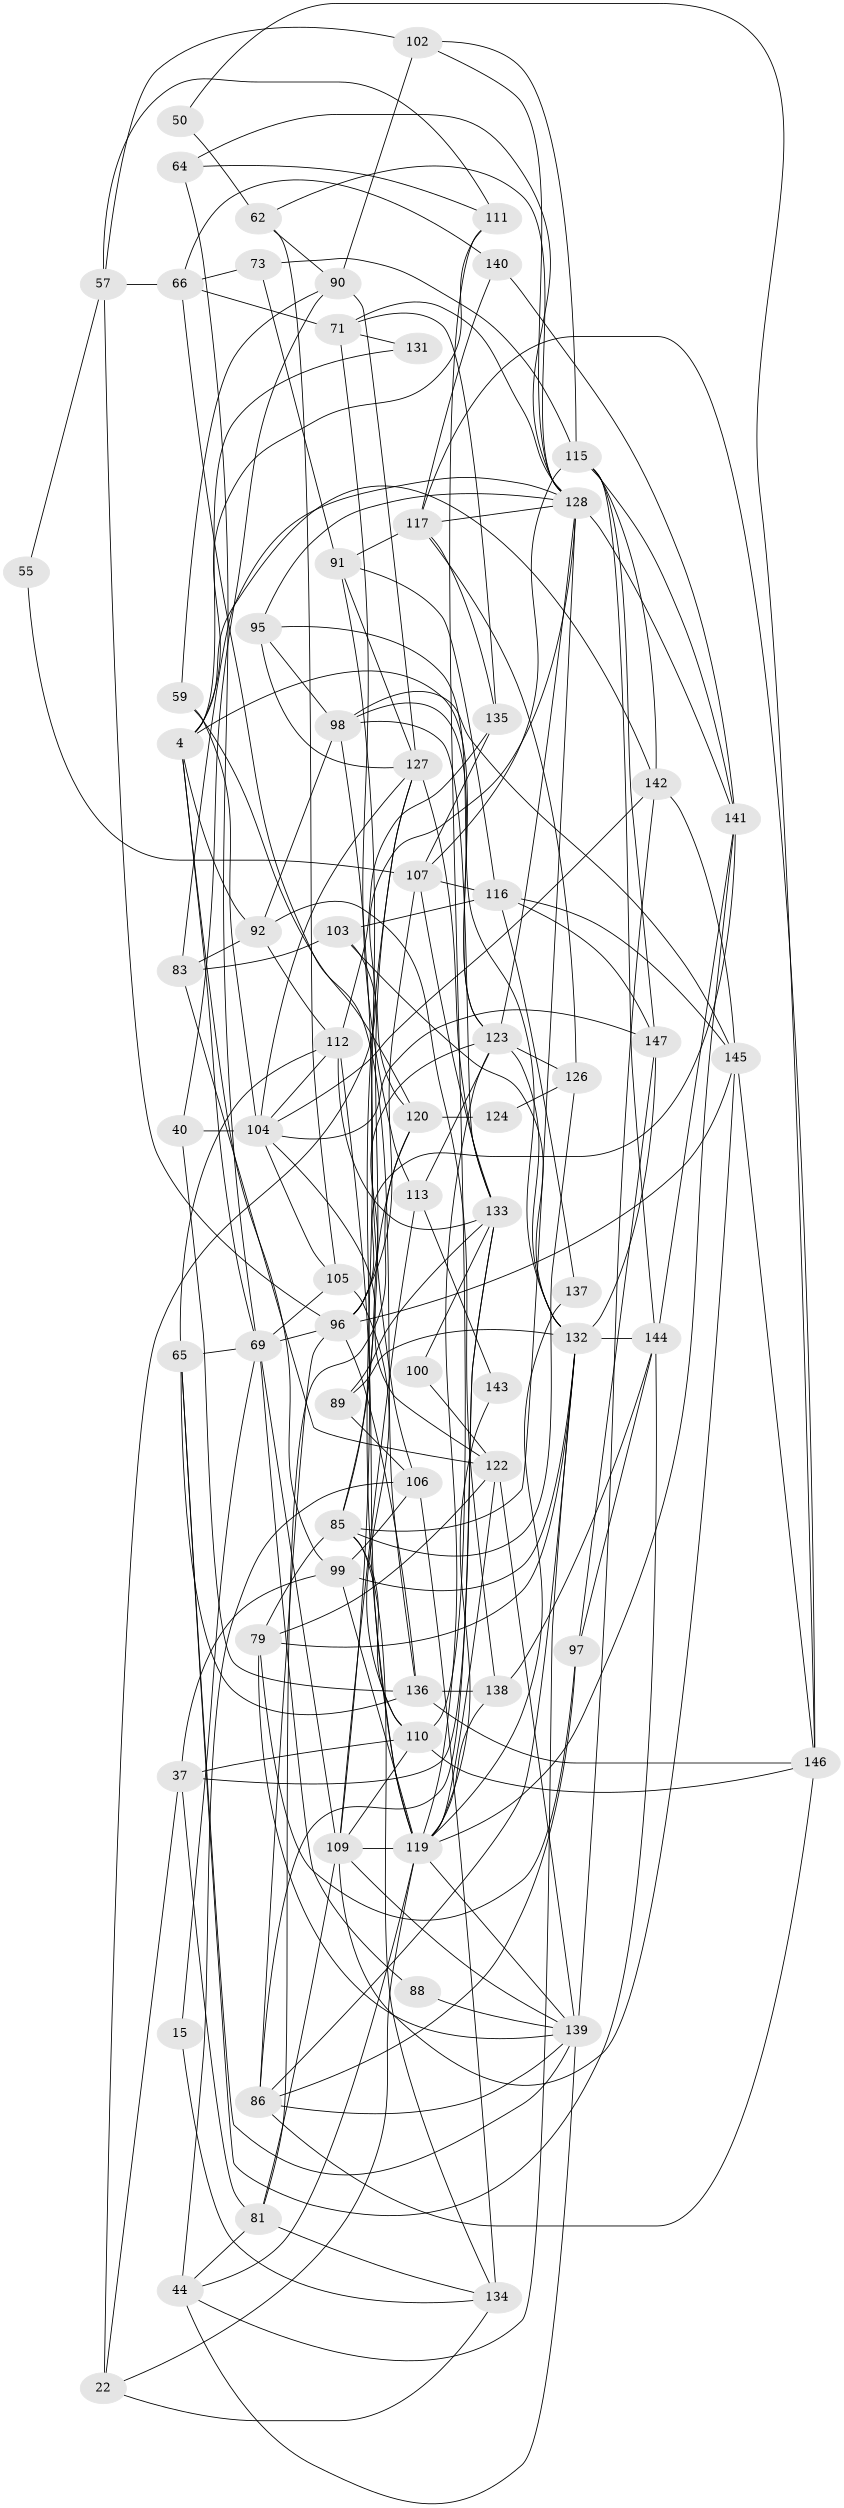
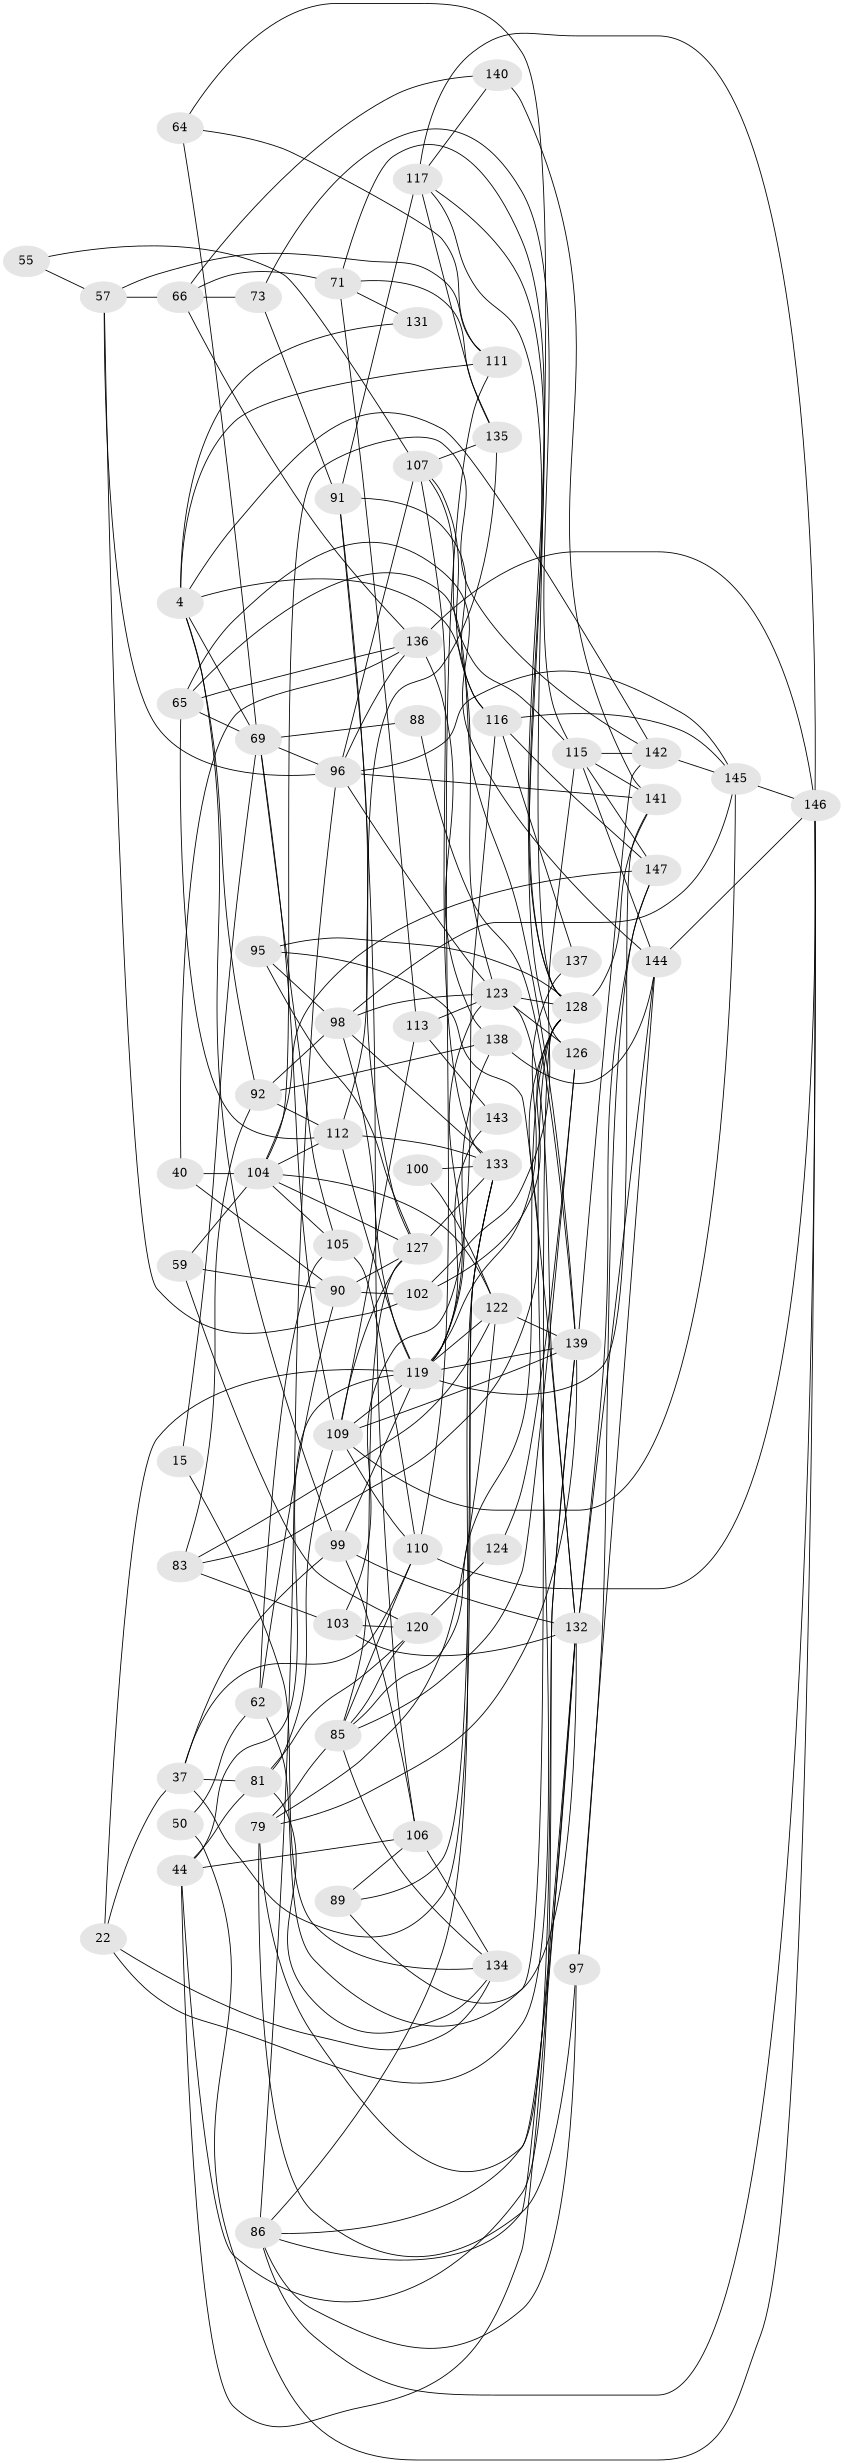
(696, 1079) -> (739, 880)
